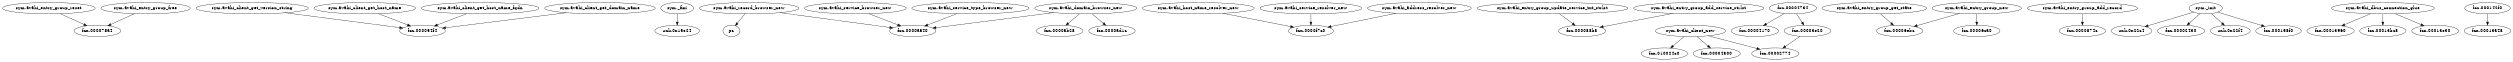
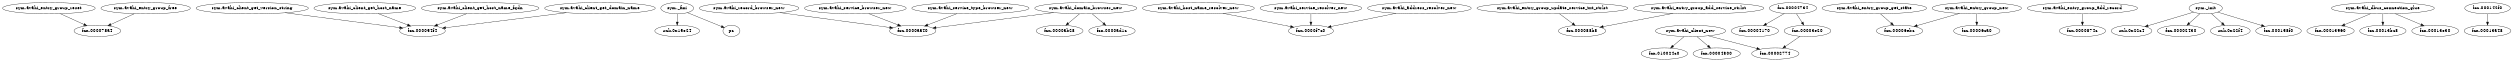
(741, 19) -> (704, 20)
